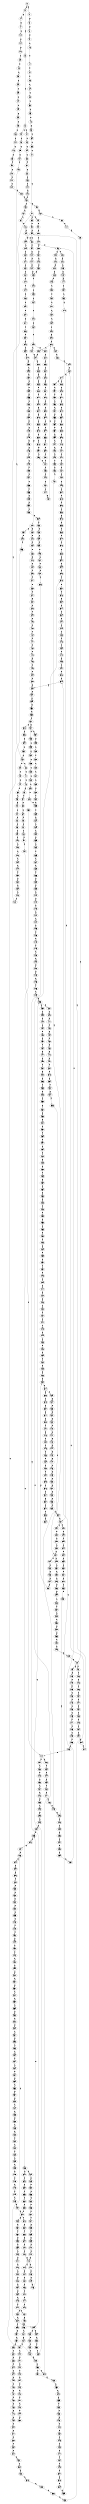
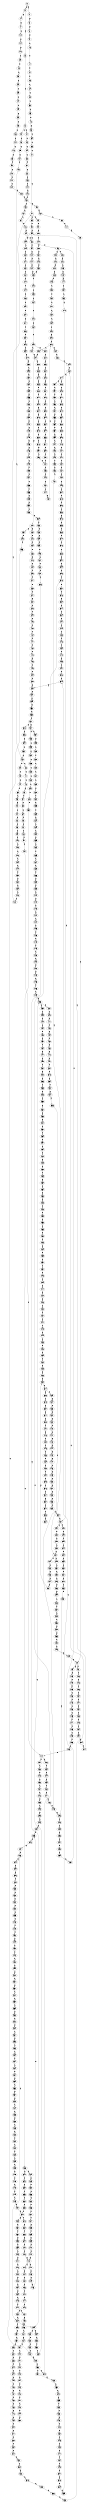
(32, 802) -> (29, 804)
